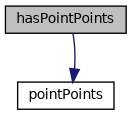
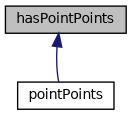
(75, 51) -> (57, 65)
